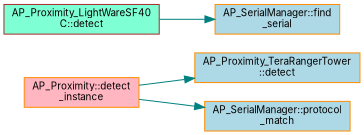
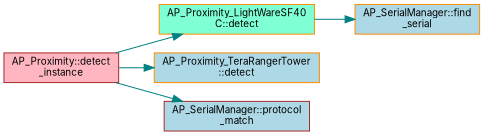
(82, 19) -> (237, 19)
none -> (144, 45)
(82, 92) -> (61, 68)
(277, 116) -> (237, 116)
